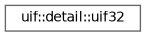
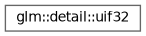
(73, 18) -> (73, 18)
